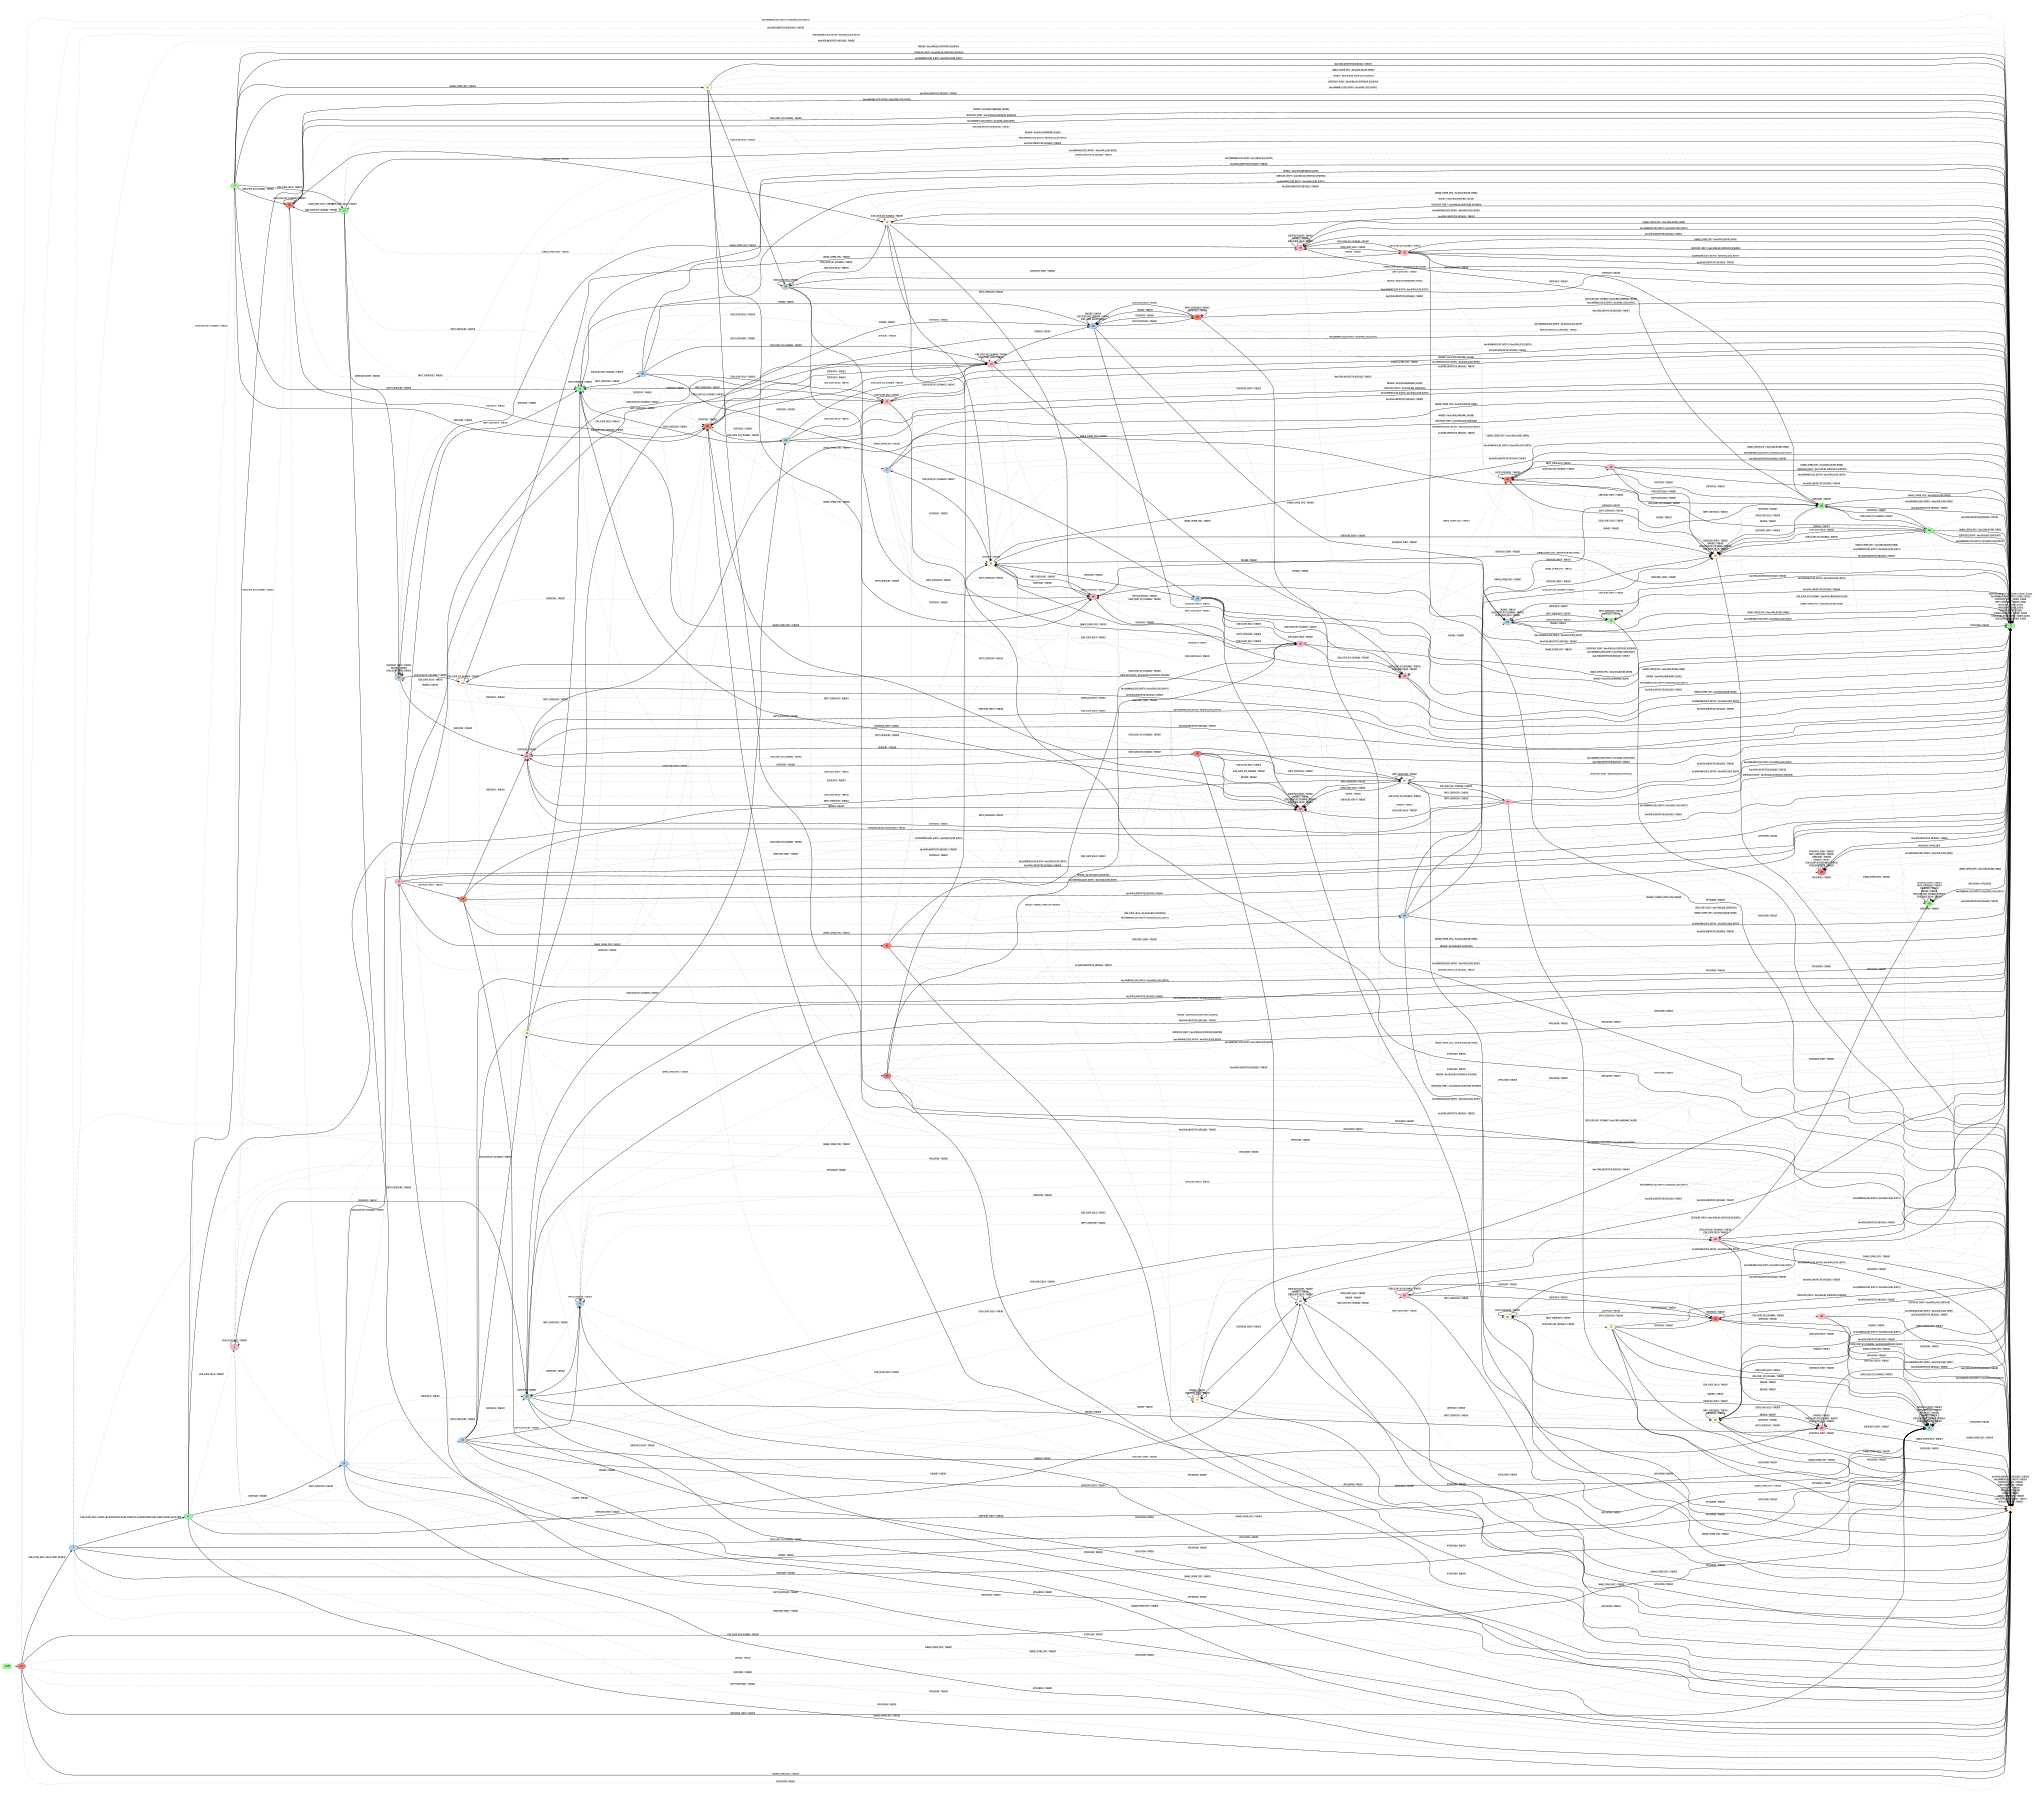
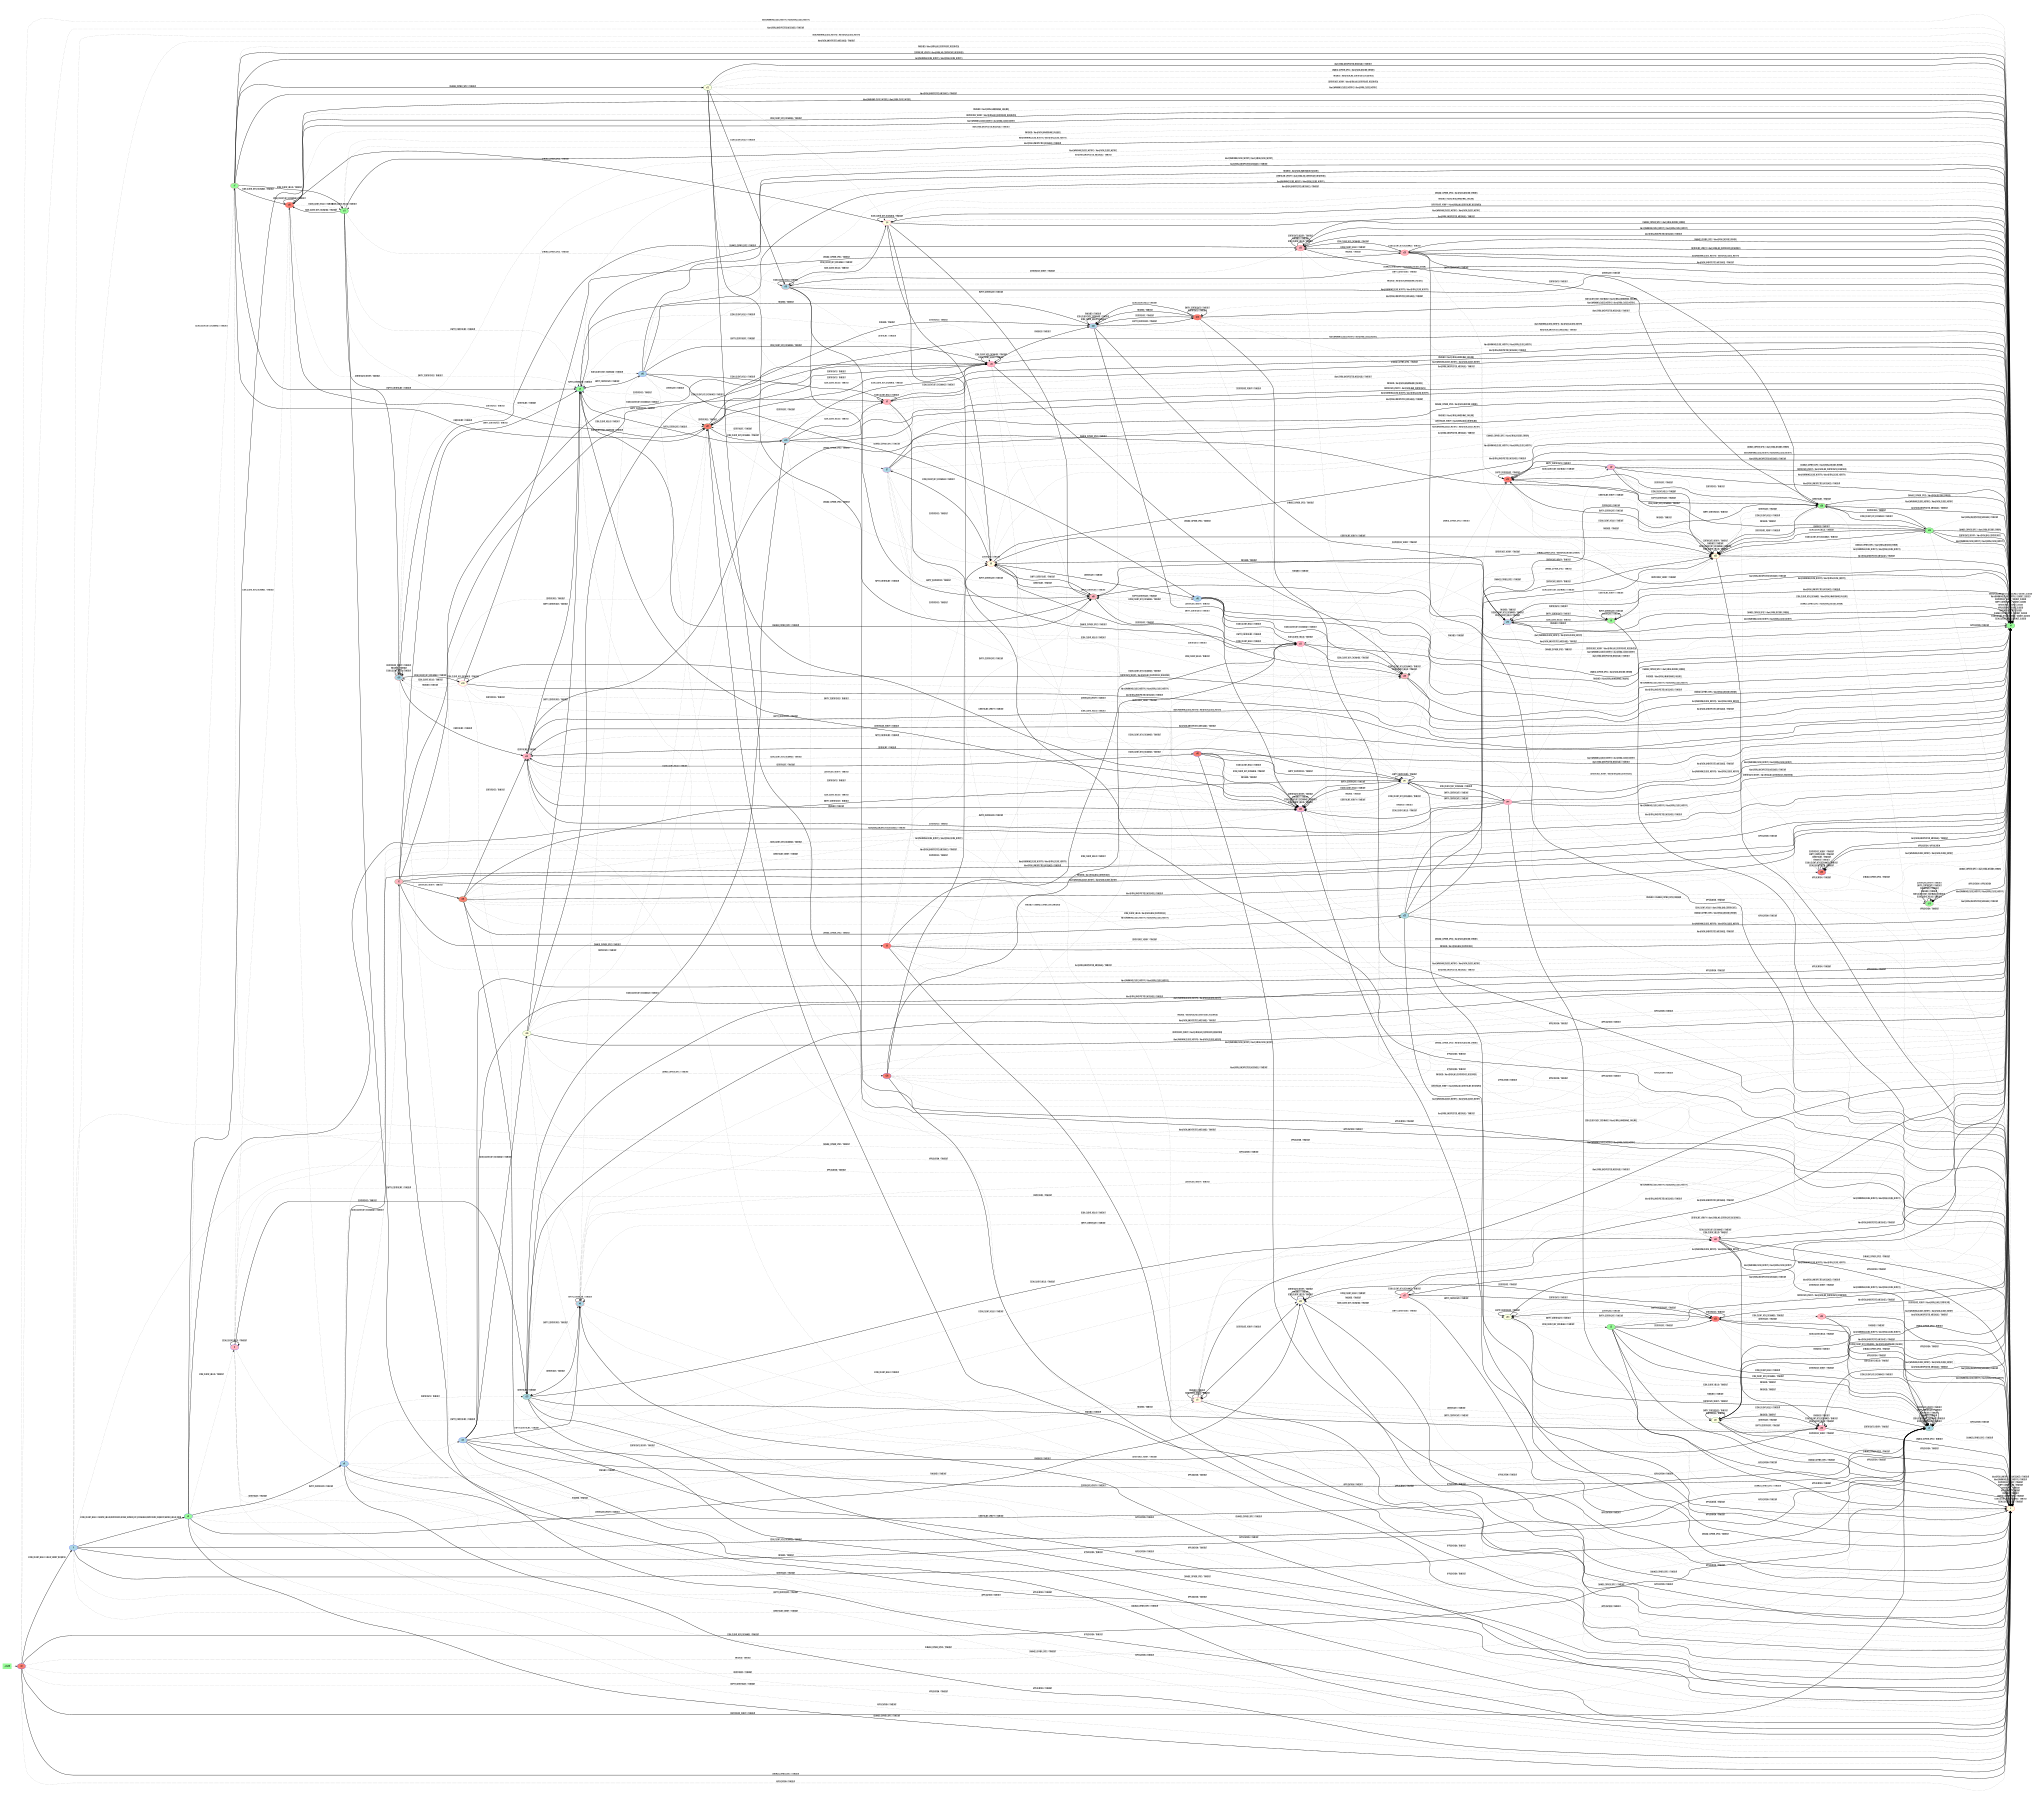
(1093, 326) -> (1093, 326)
(742, 389) -> (572, 576)
(1837, 1083) -> (1854, 1292)
(1611, 1327) -> (1611, 1327)
(497, 1420) -> none
